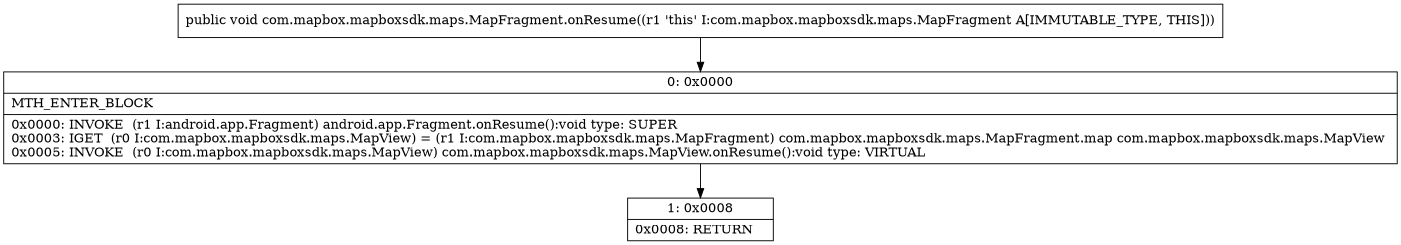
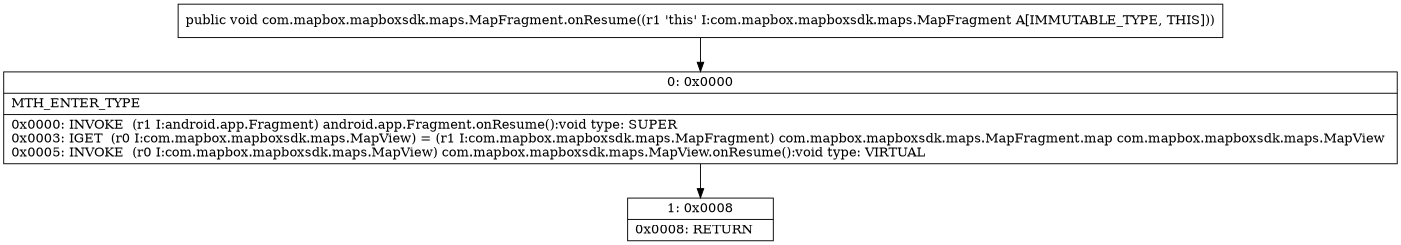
(83, 103) -> (76, 103)
